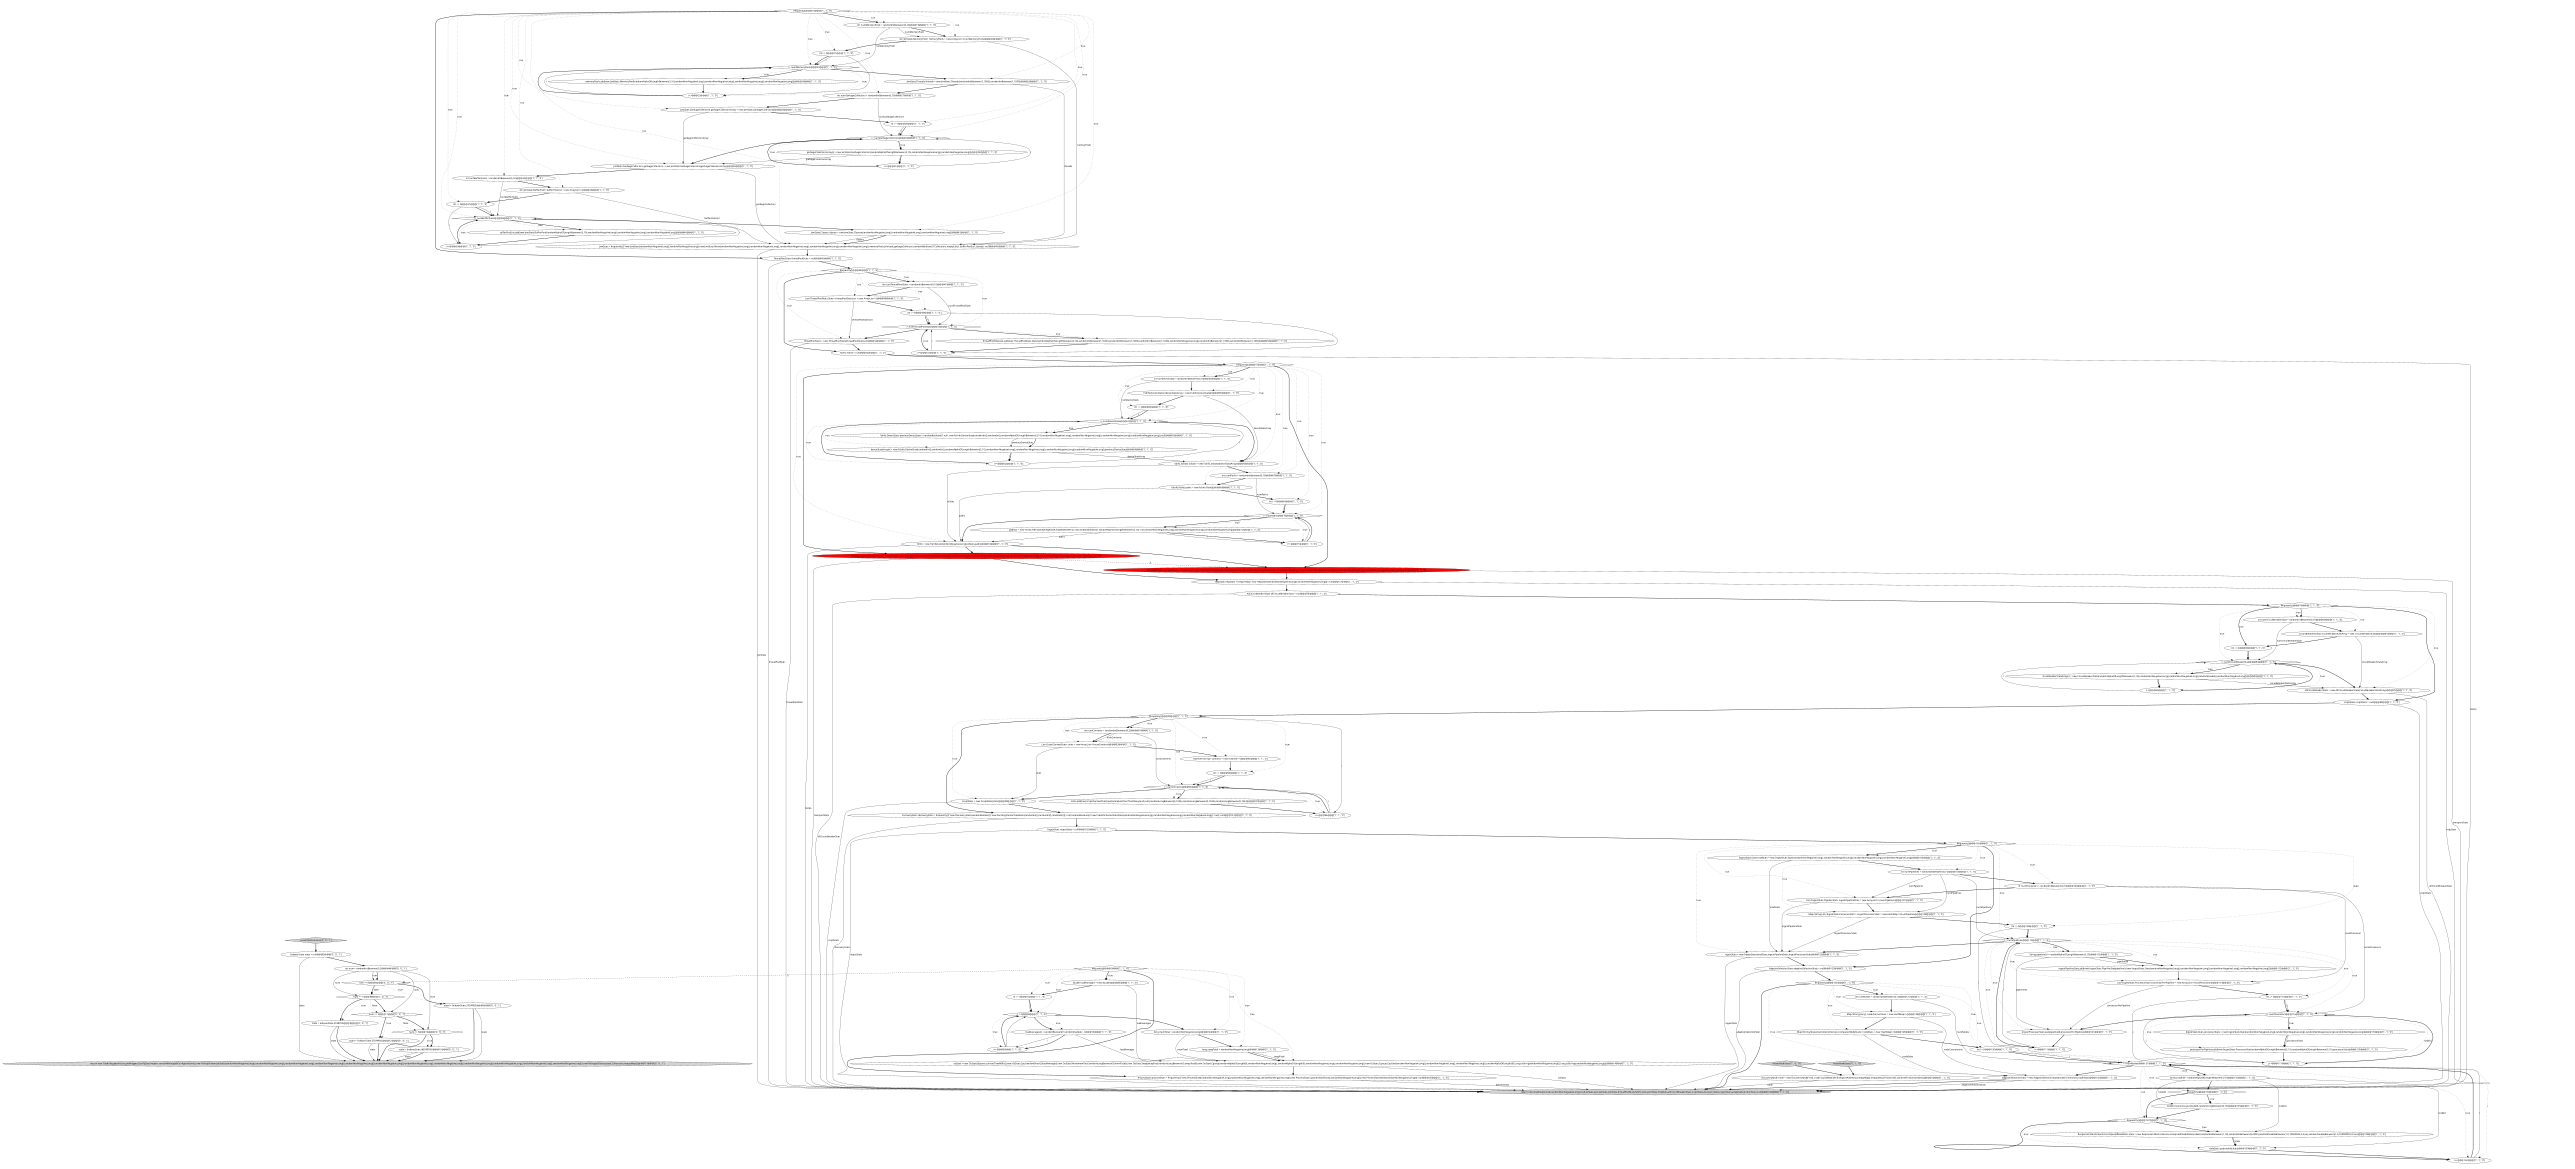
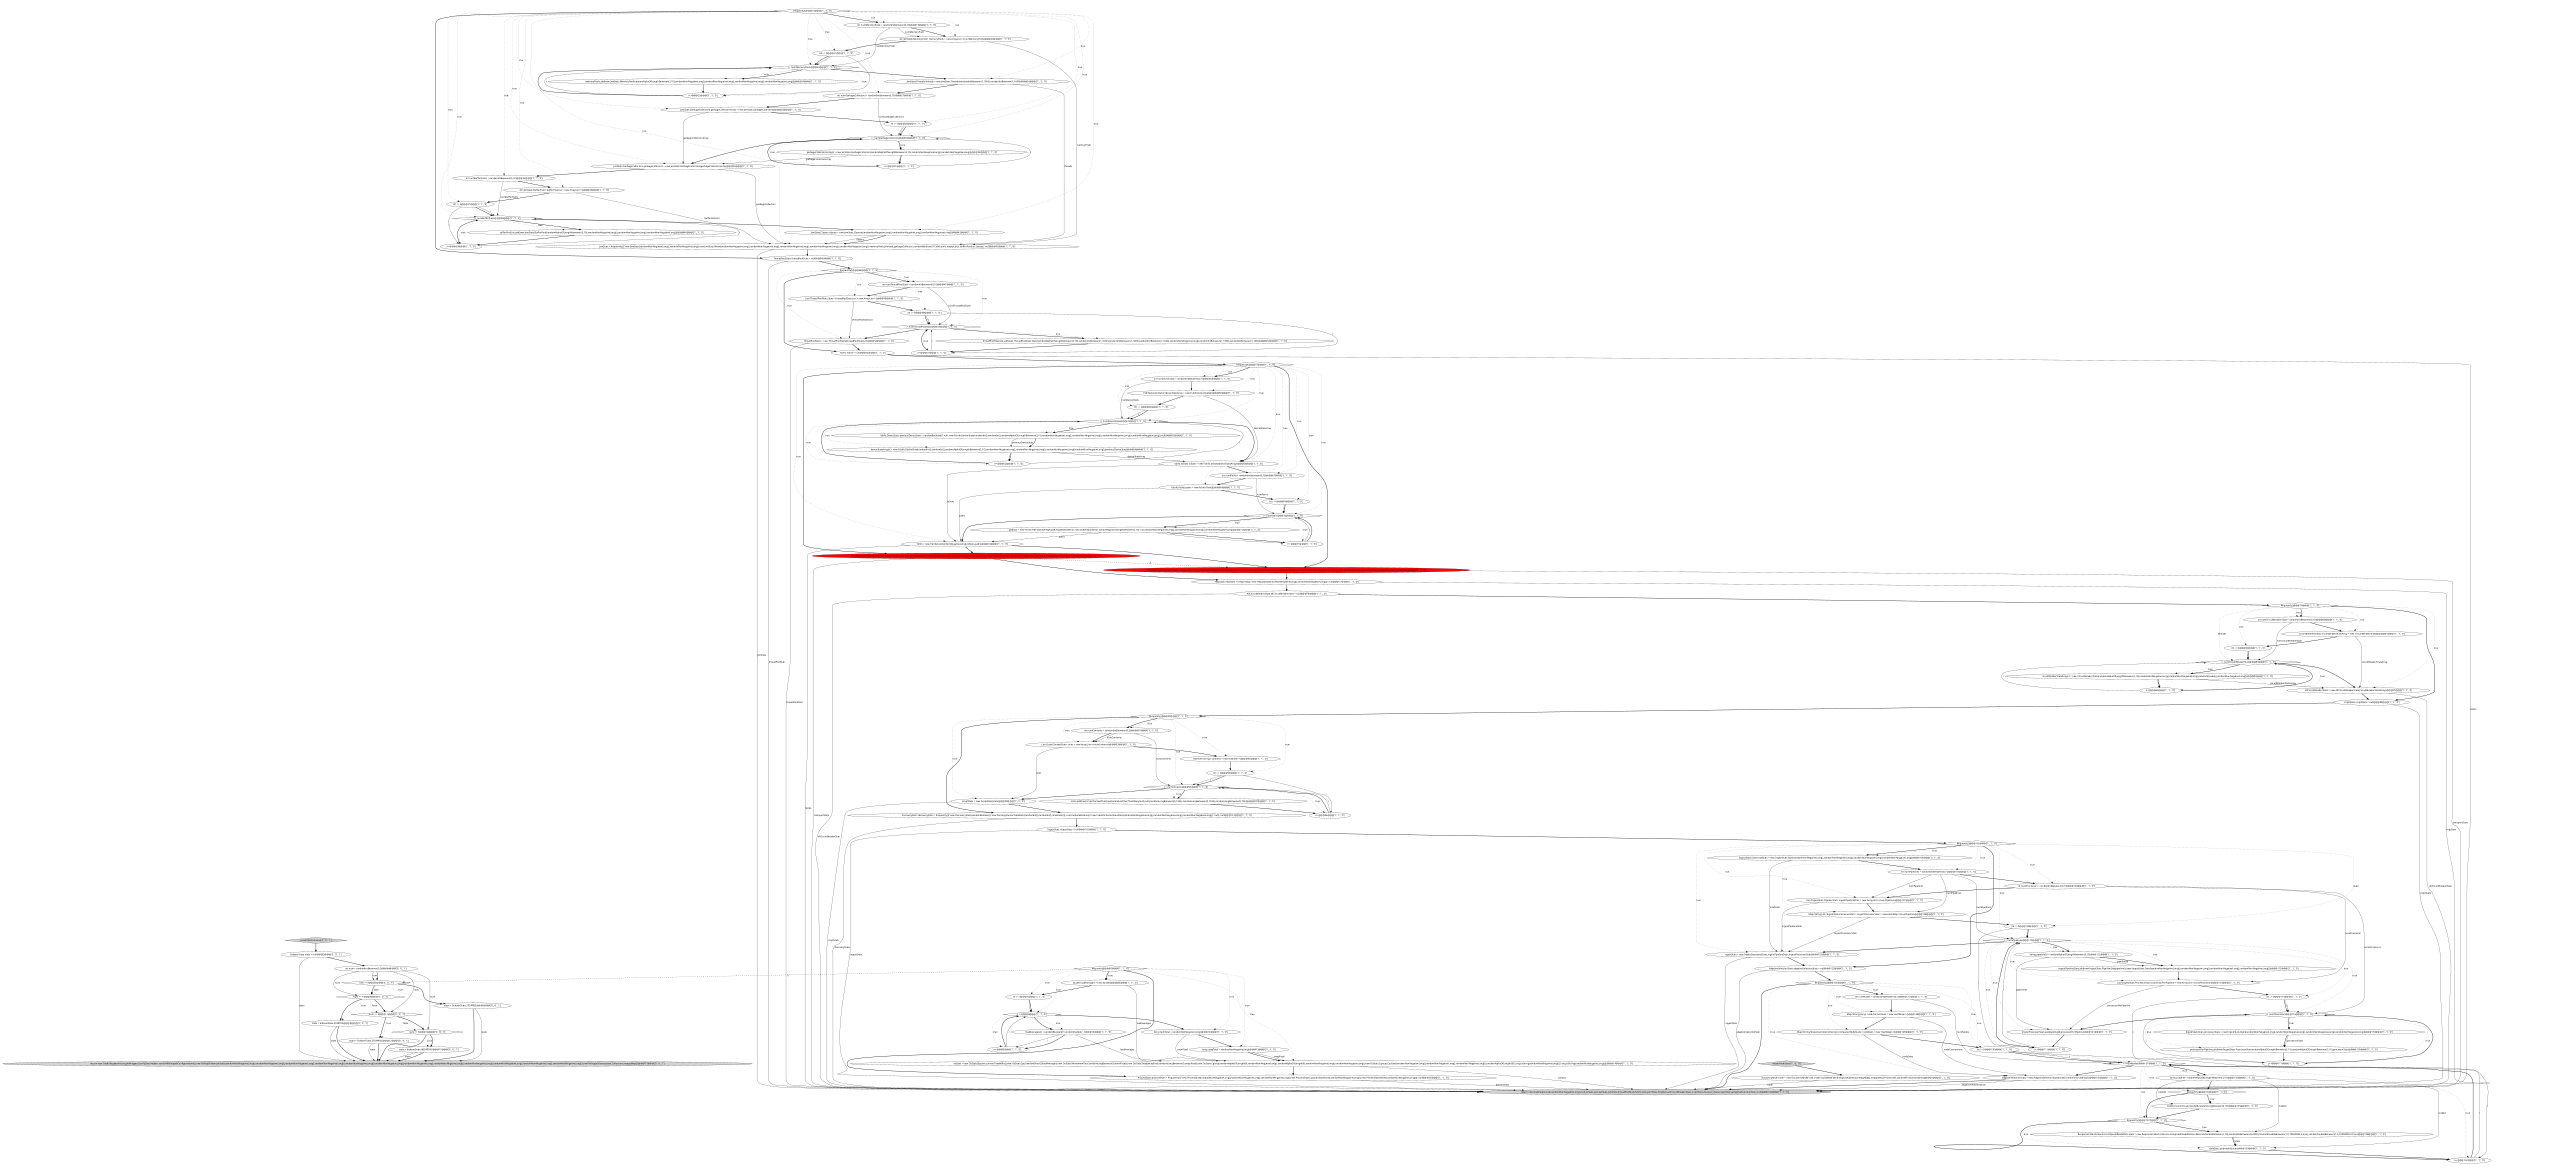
(2246, 614) -> (2246, 614)
(2222, 634) -> (2222, 634)
(1310, 724) -> (1293, 787)
(2428, 1041) -> (2428, 1041)
(1847, 1064) -> none
(2236, 1065) -> (2236, 1065)
